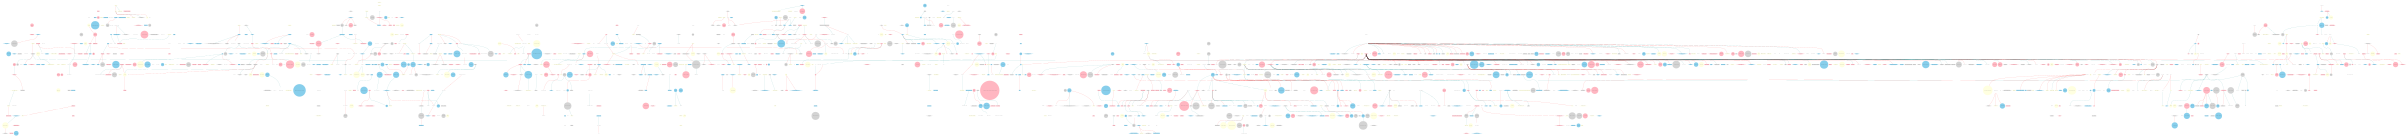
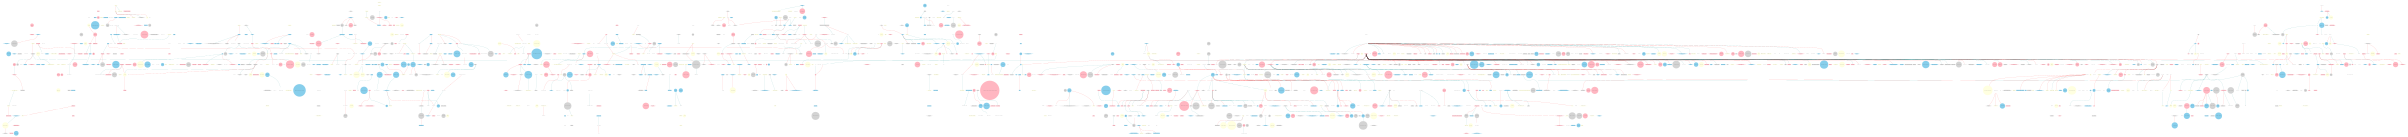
(781, 44) -> (781, 44)
